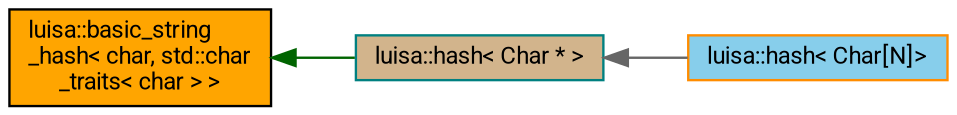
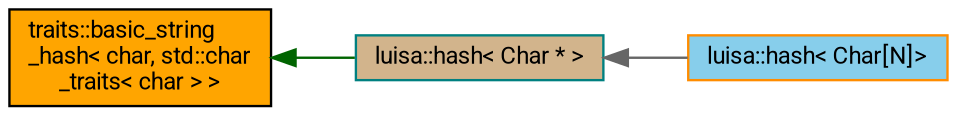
(140, 58) -> (140, 58)
